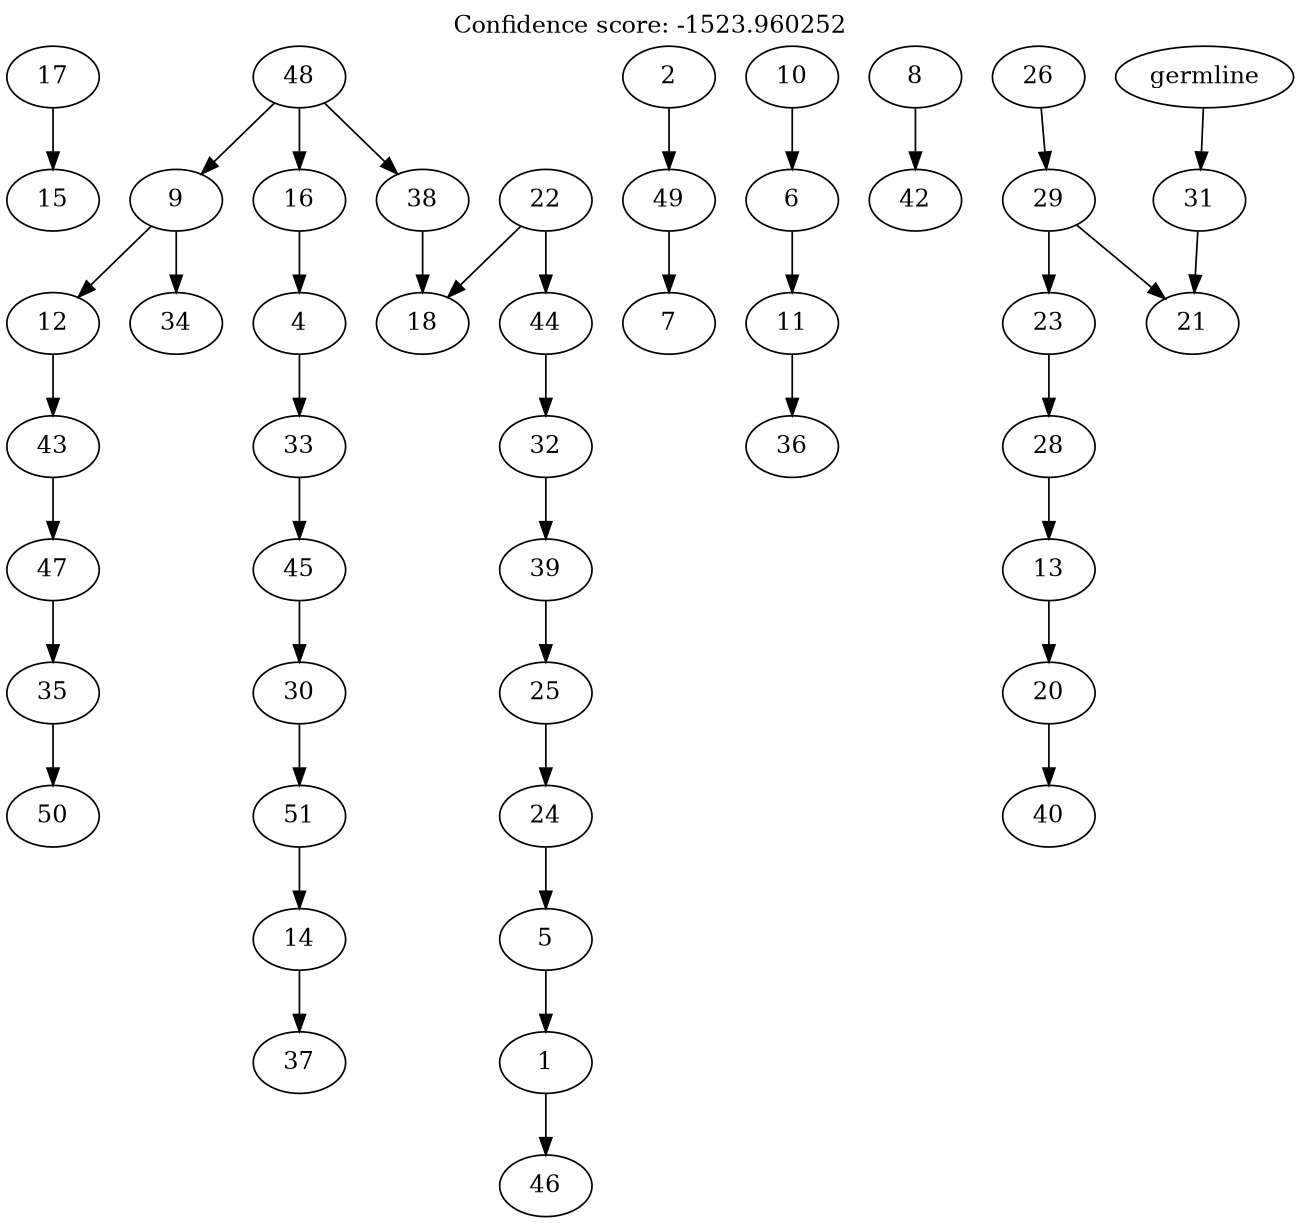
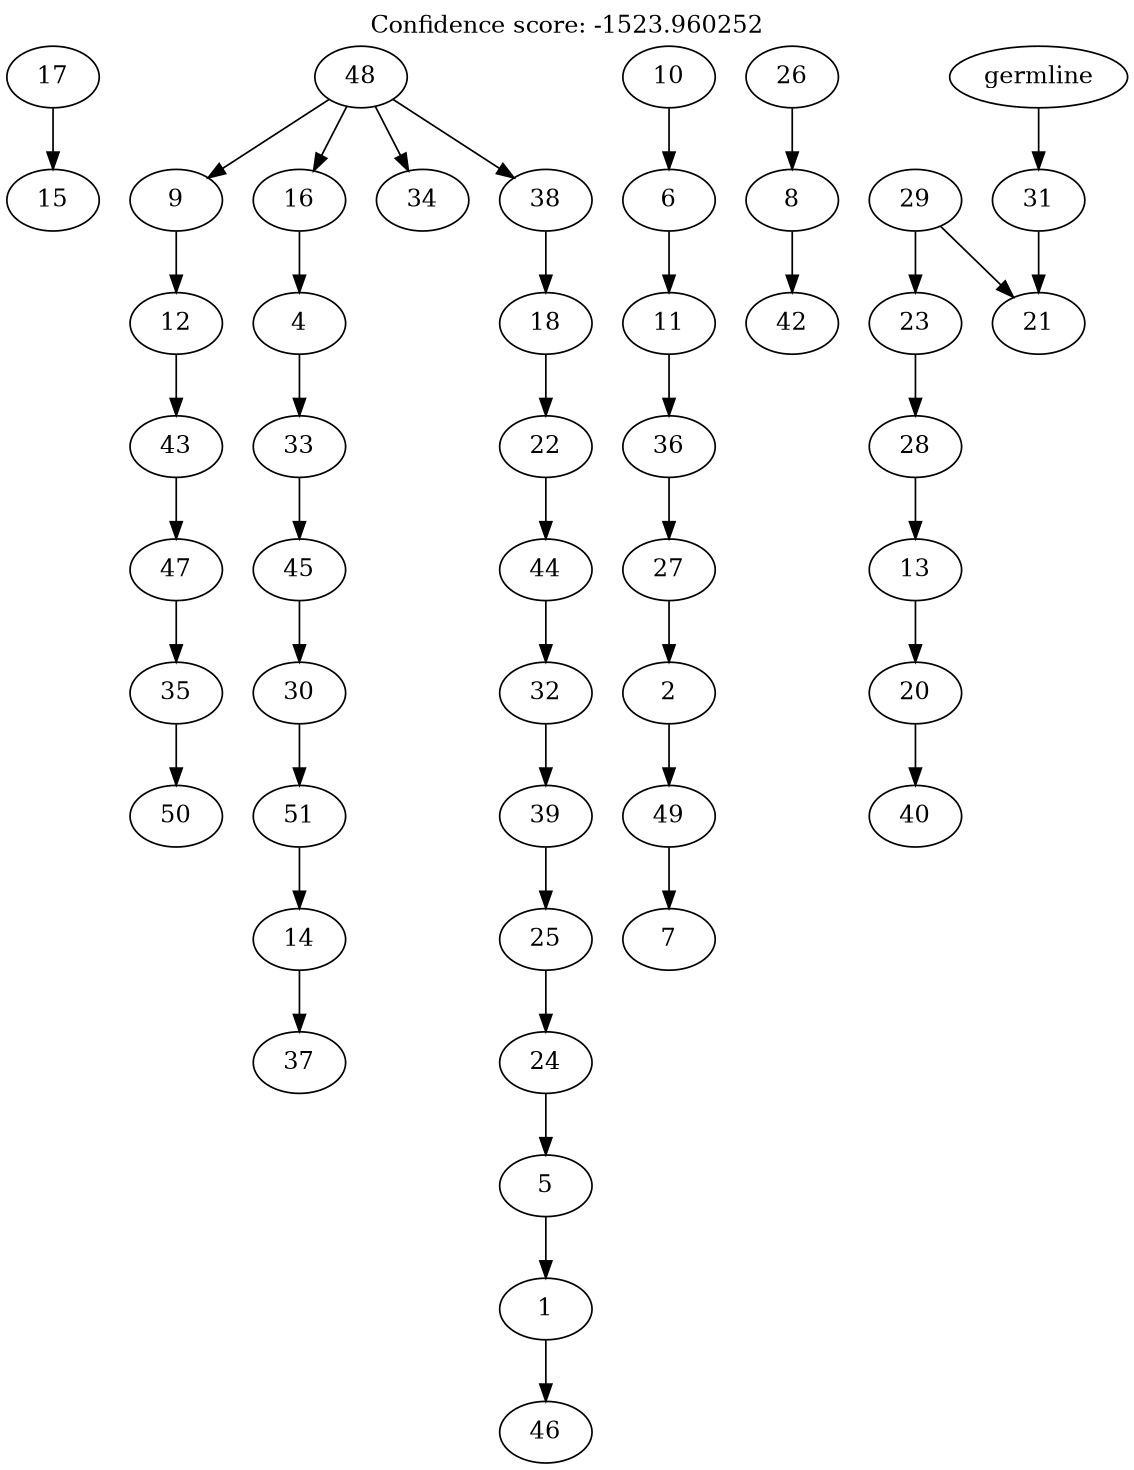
(1043, 130) -> (792, 130)
(176, 253) -> (388, 131)
(491, 256) -> (546, 377)
none -> (669, 570)
